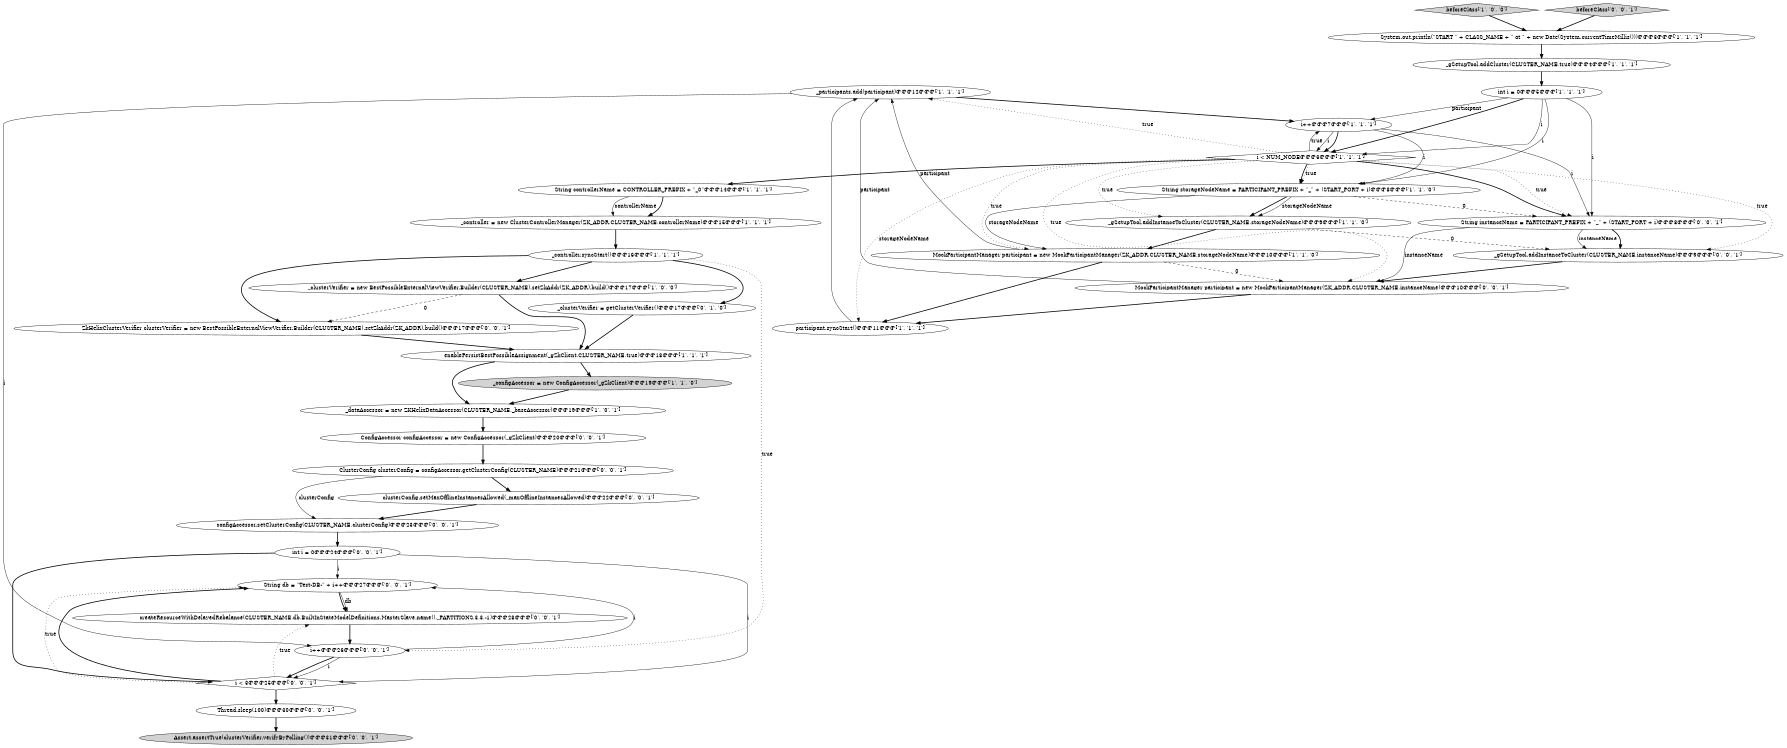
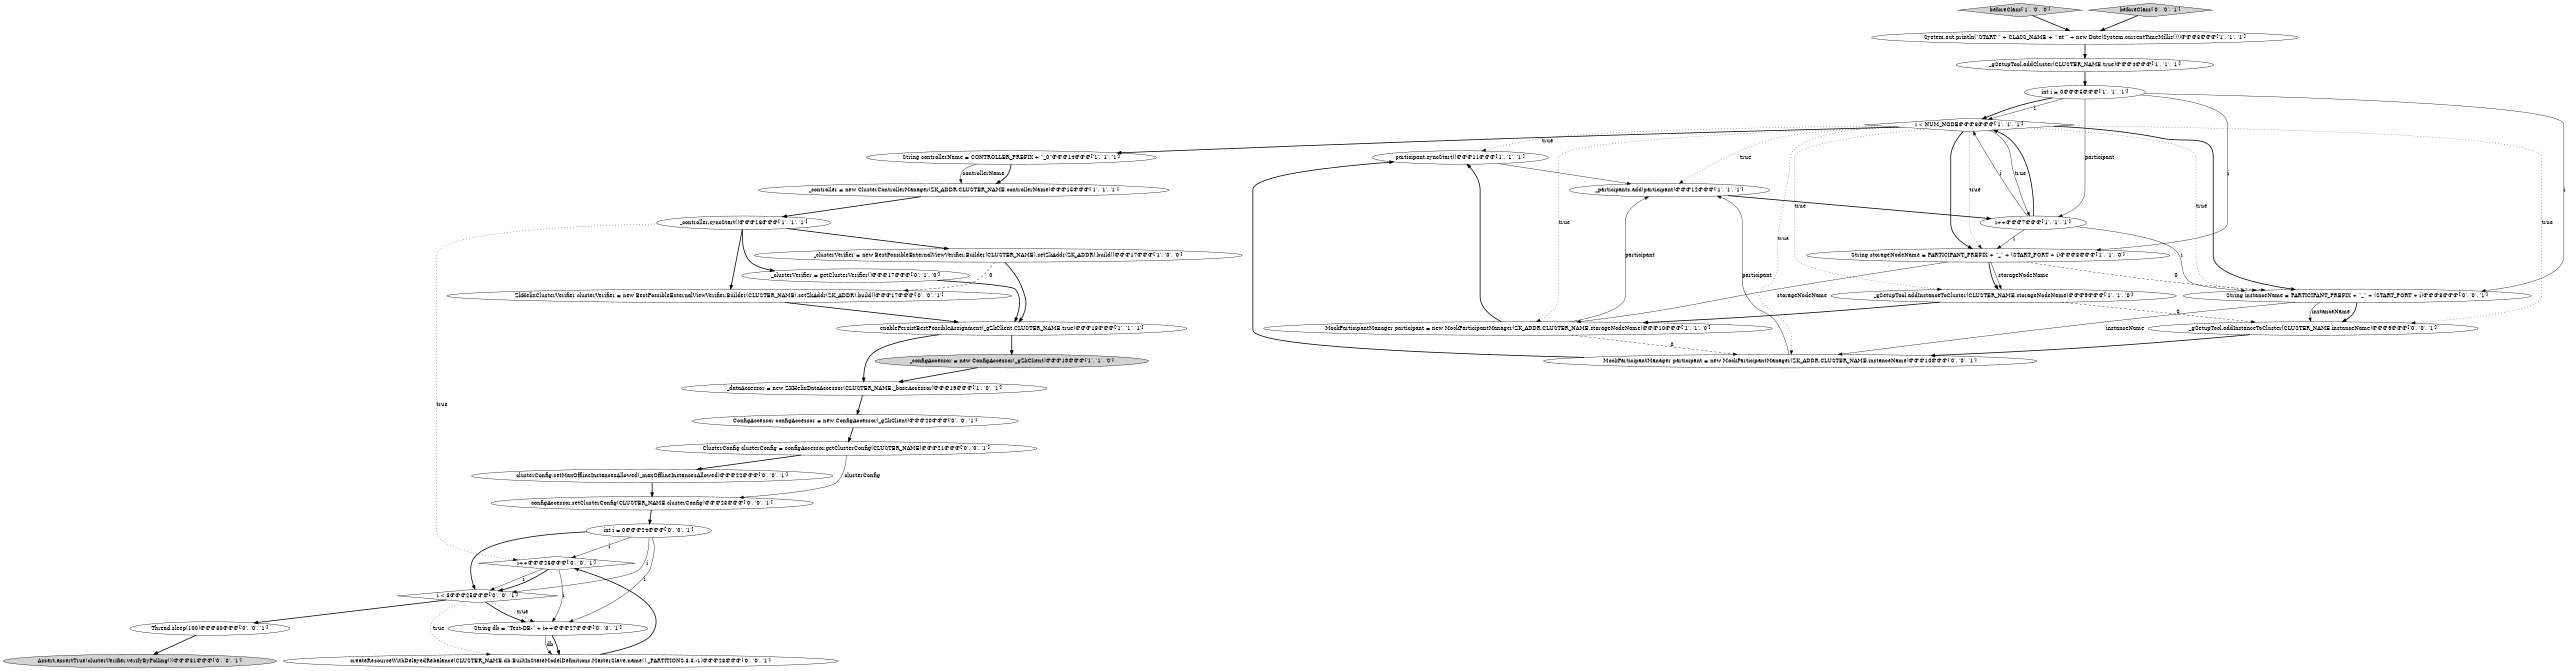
(12, 122) -> (603, 547)
(904, 239) -> (1548, 141)
(350, 651) -> (557, 563)
